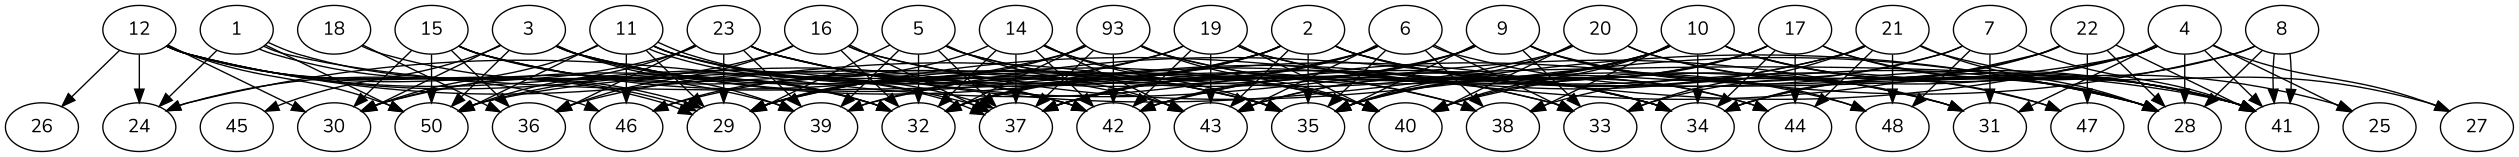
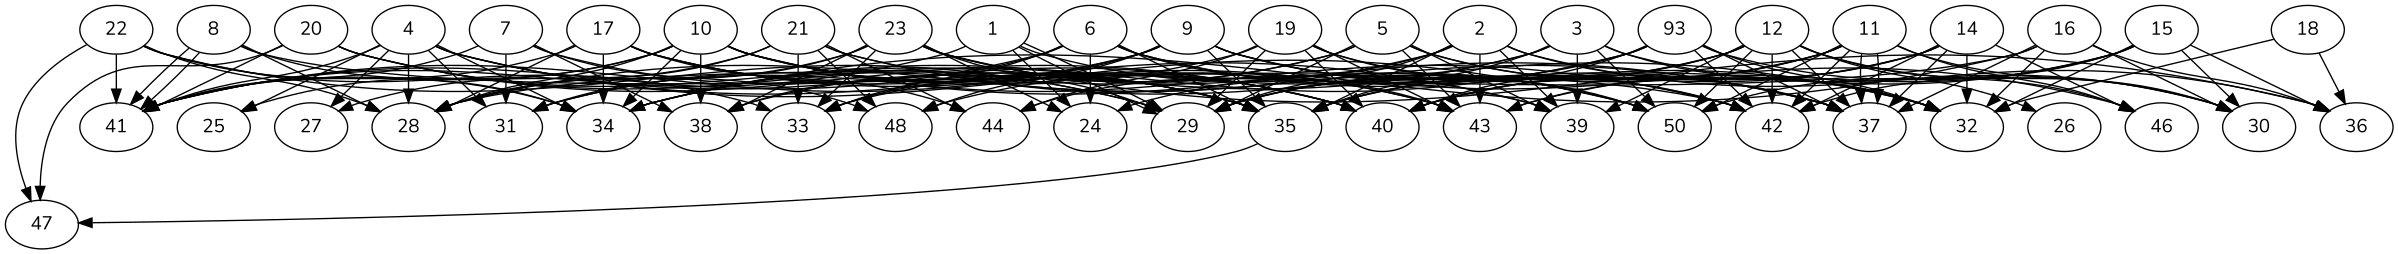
(1691, 79) -> (677, 206)
(237, 127) -> none
